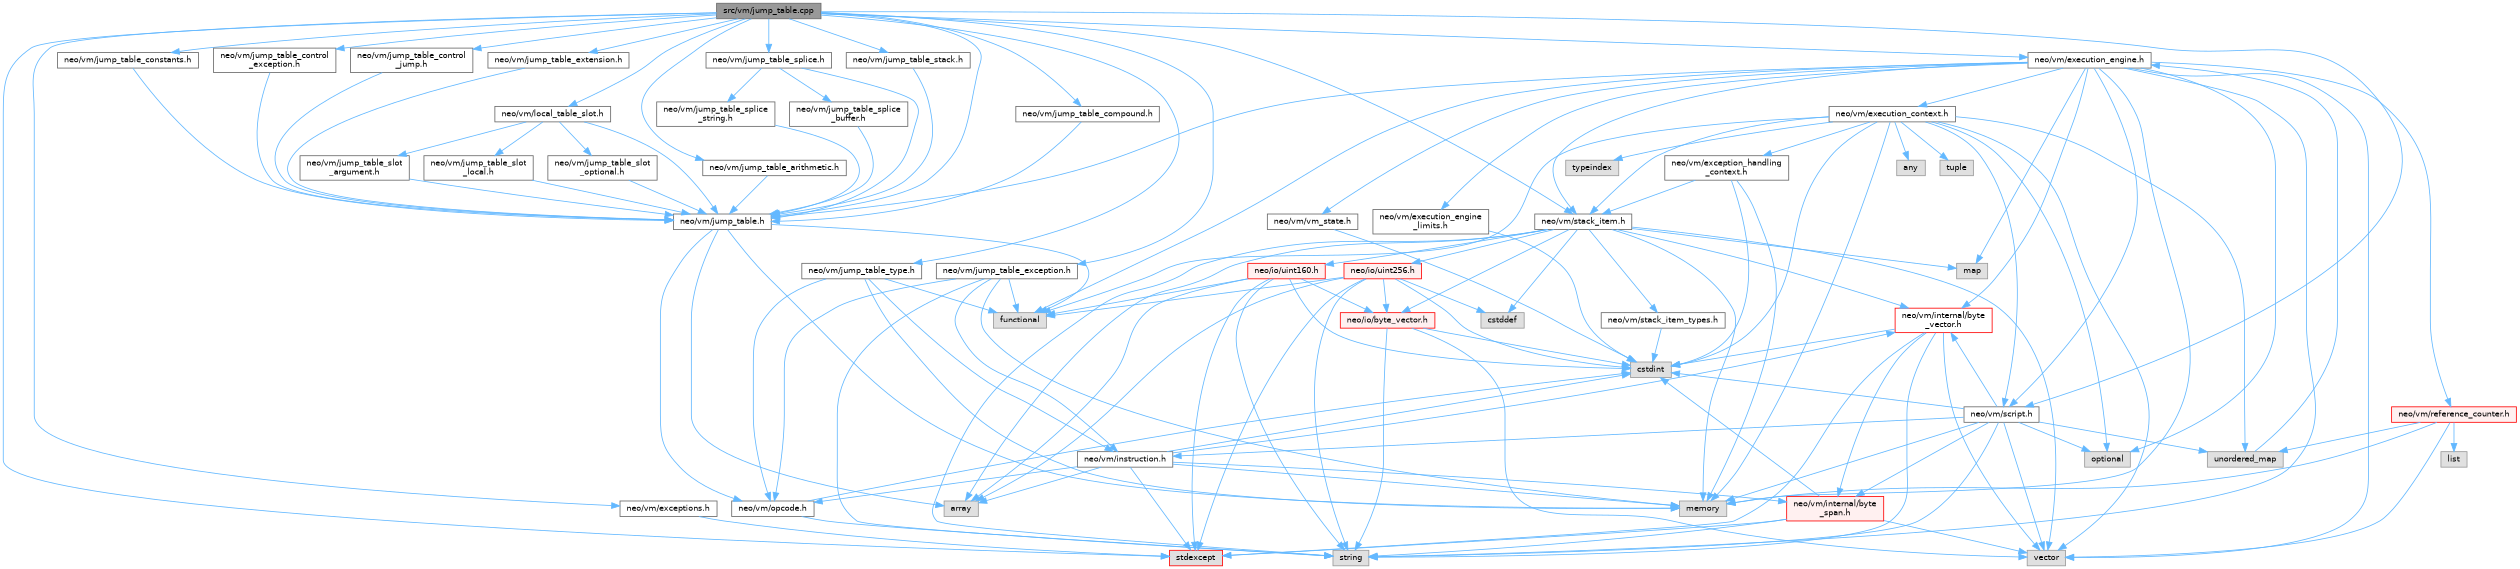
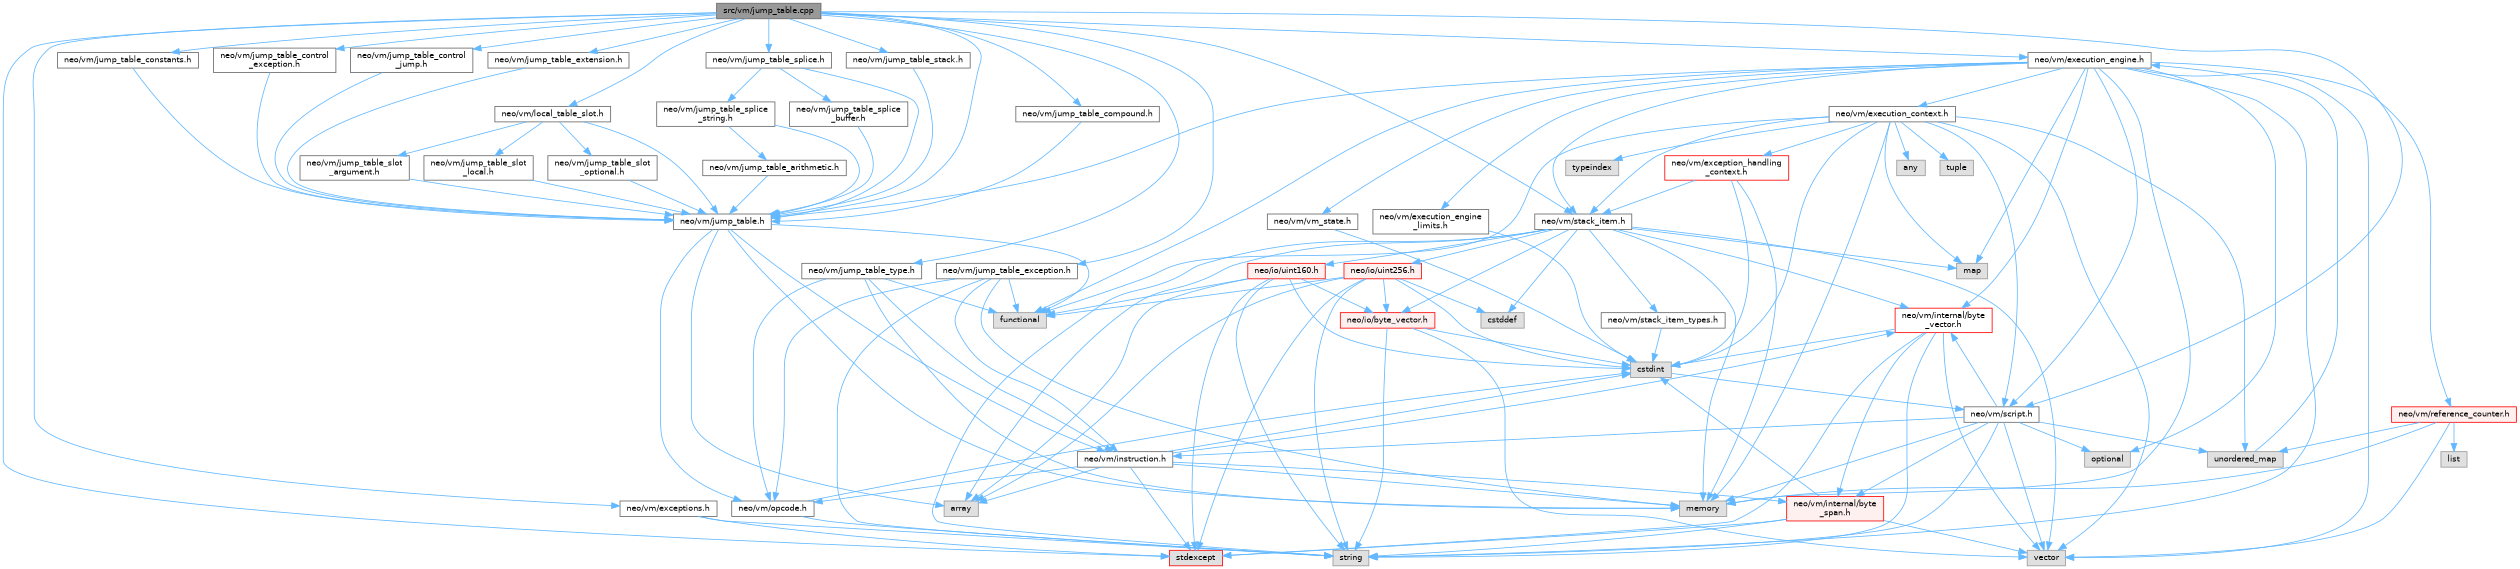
(658, 79) -> (744, 140)
(1727, 168) -> (1727, 168)
(2063, 254) -> (1899, 200)
none -> (906, 353)
(1822, 391) -> (1814, 391)
none -> (1011, 538)
